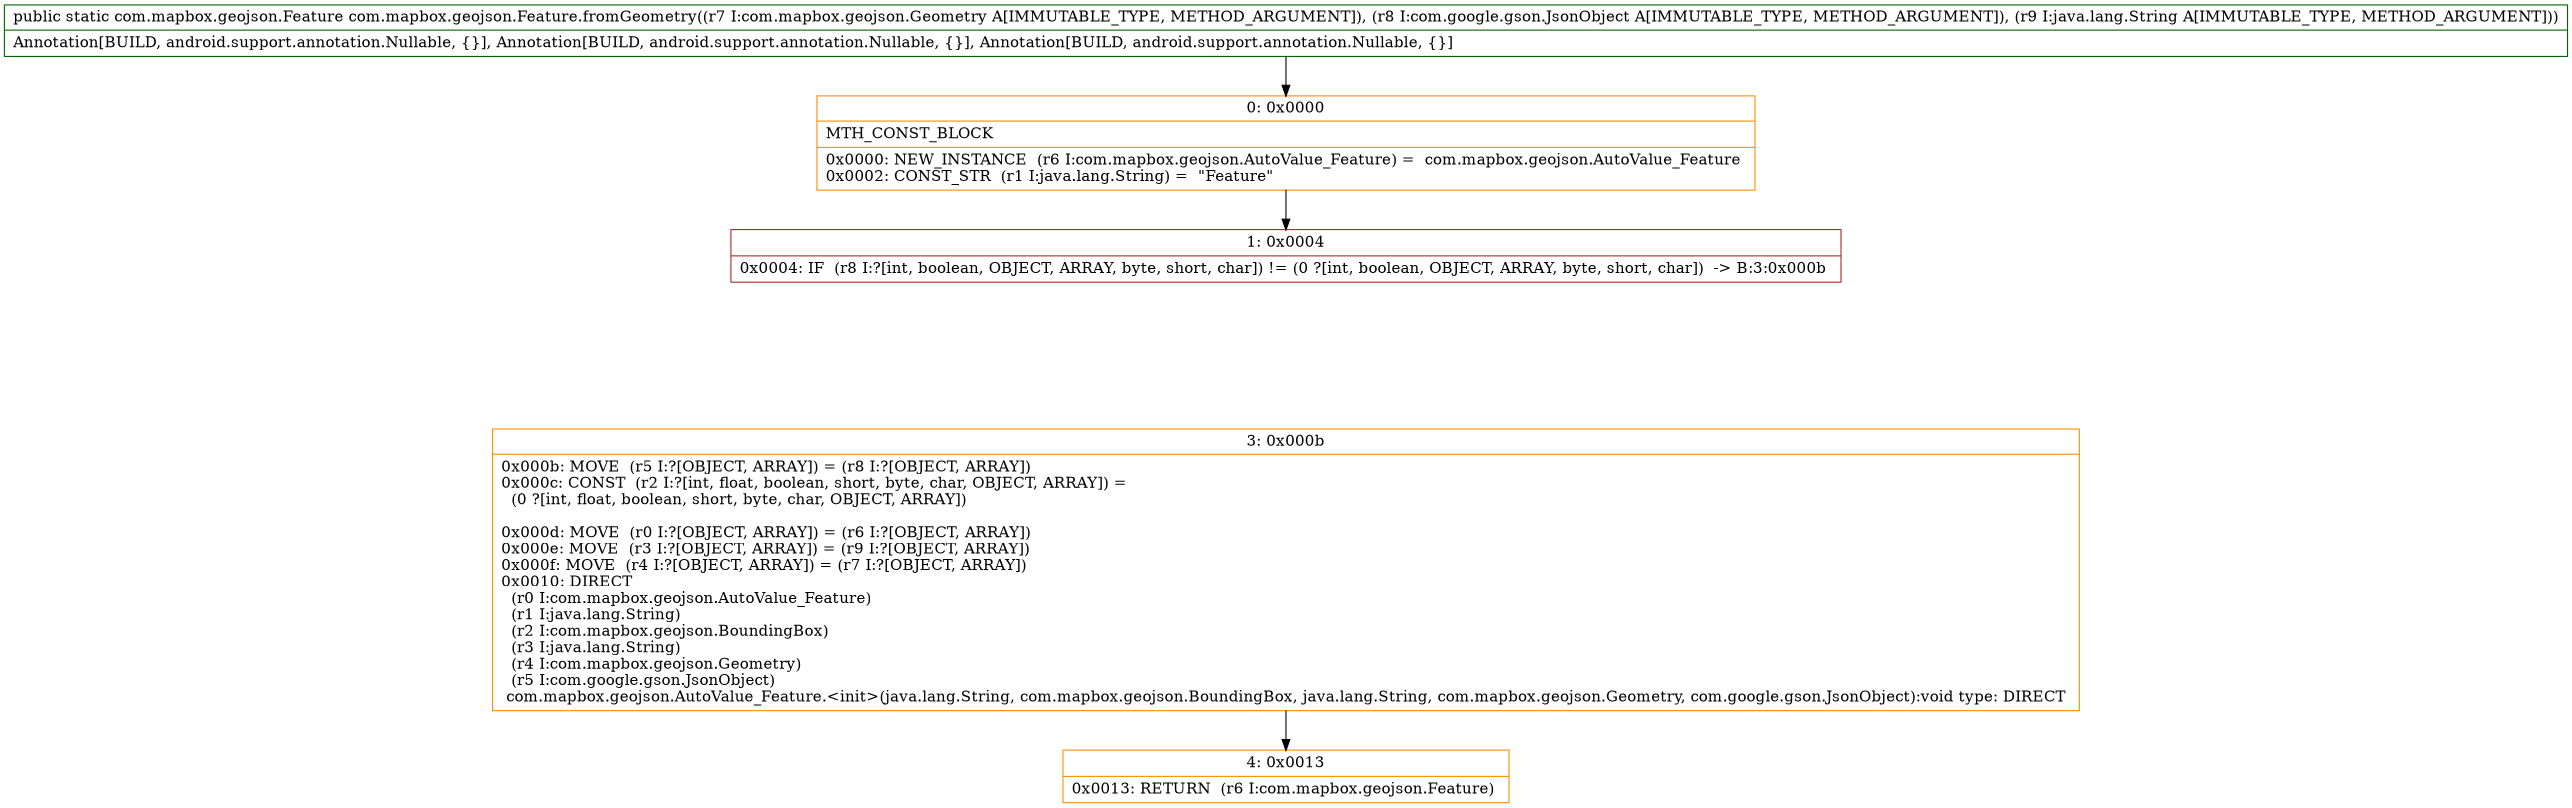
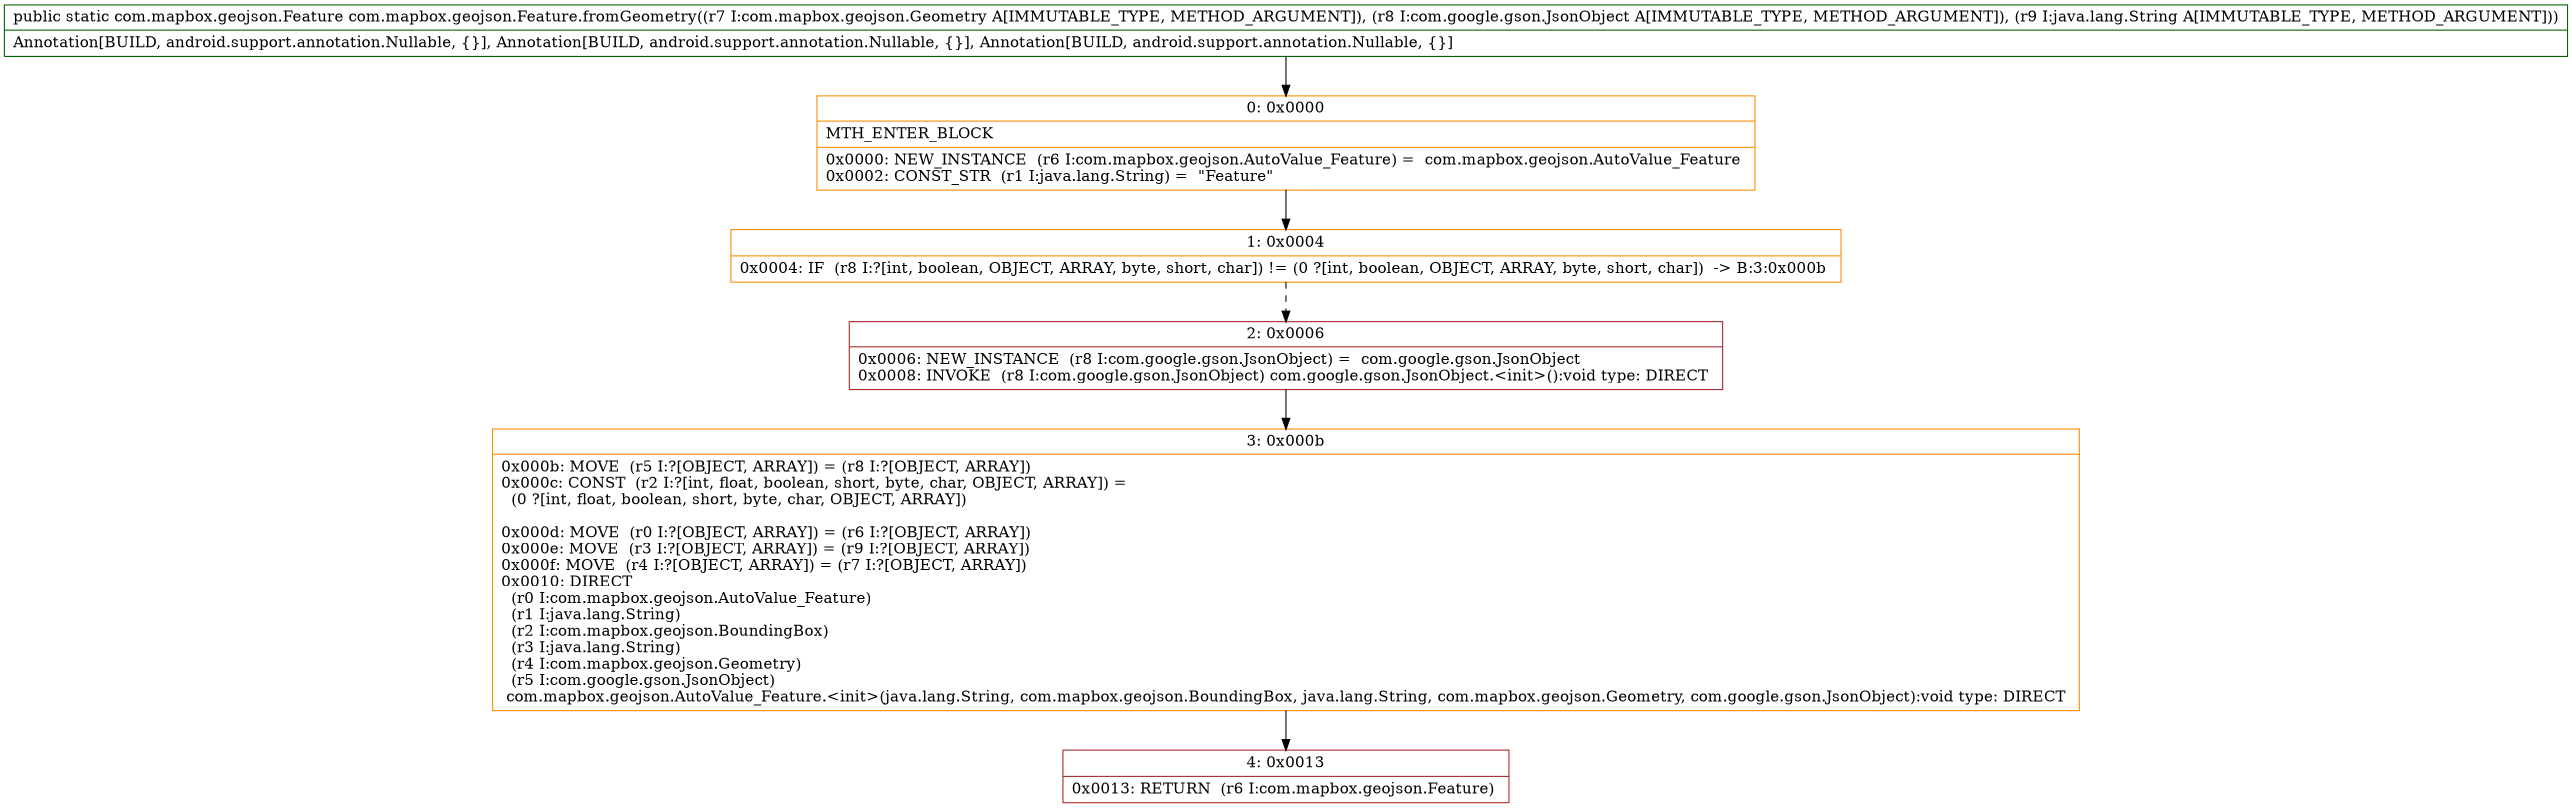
(910, 134) -> (910, 134)
(1286, 256) -> (1286, 256)
none -> (1286, 356)
(1286, 776) -> (1286, 776)
